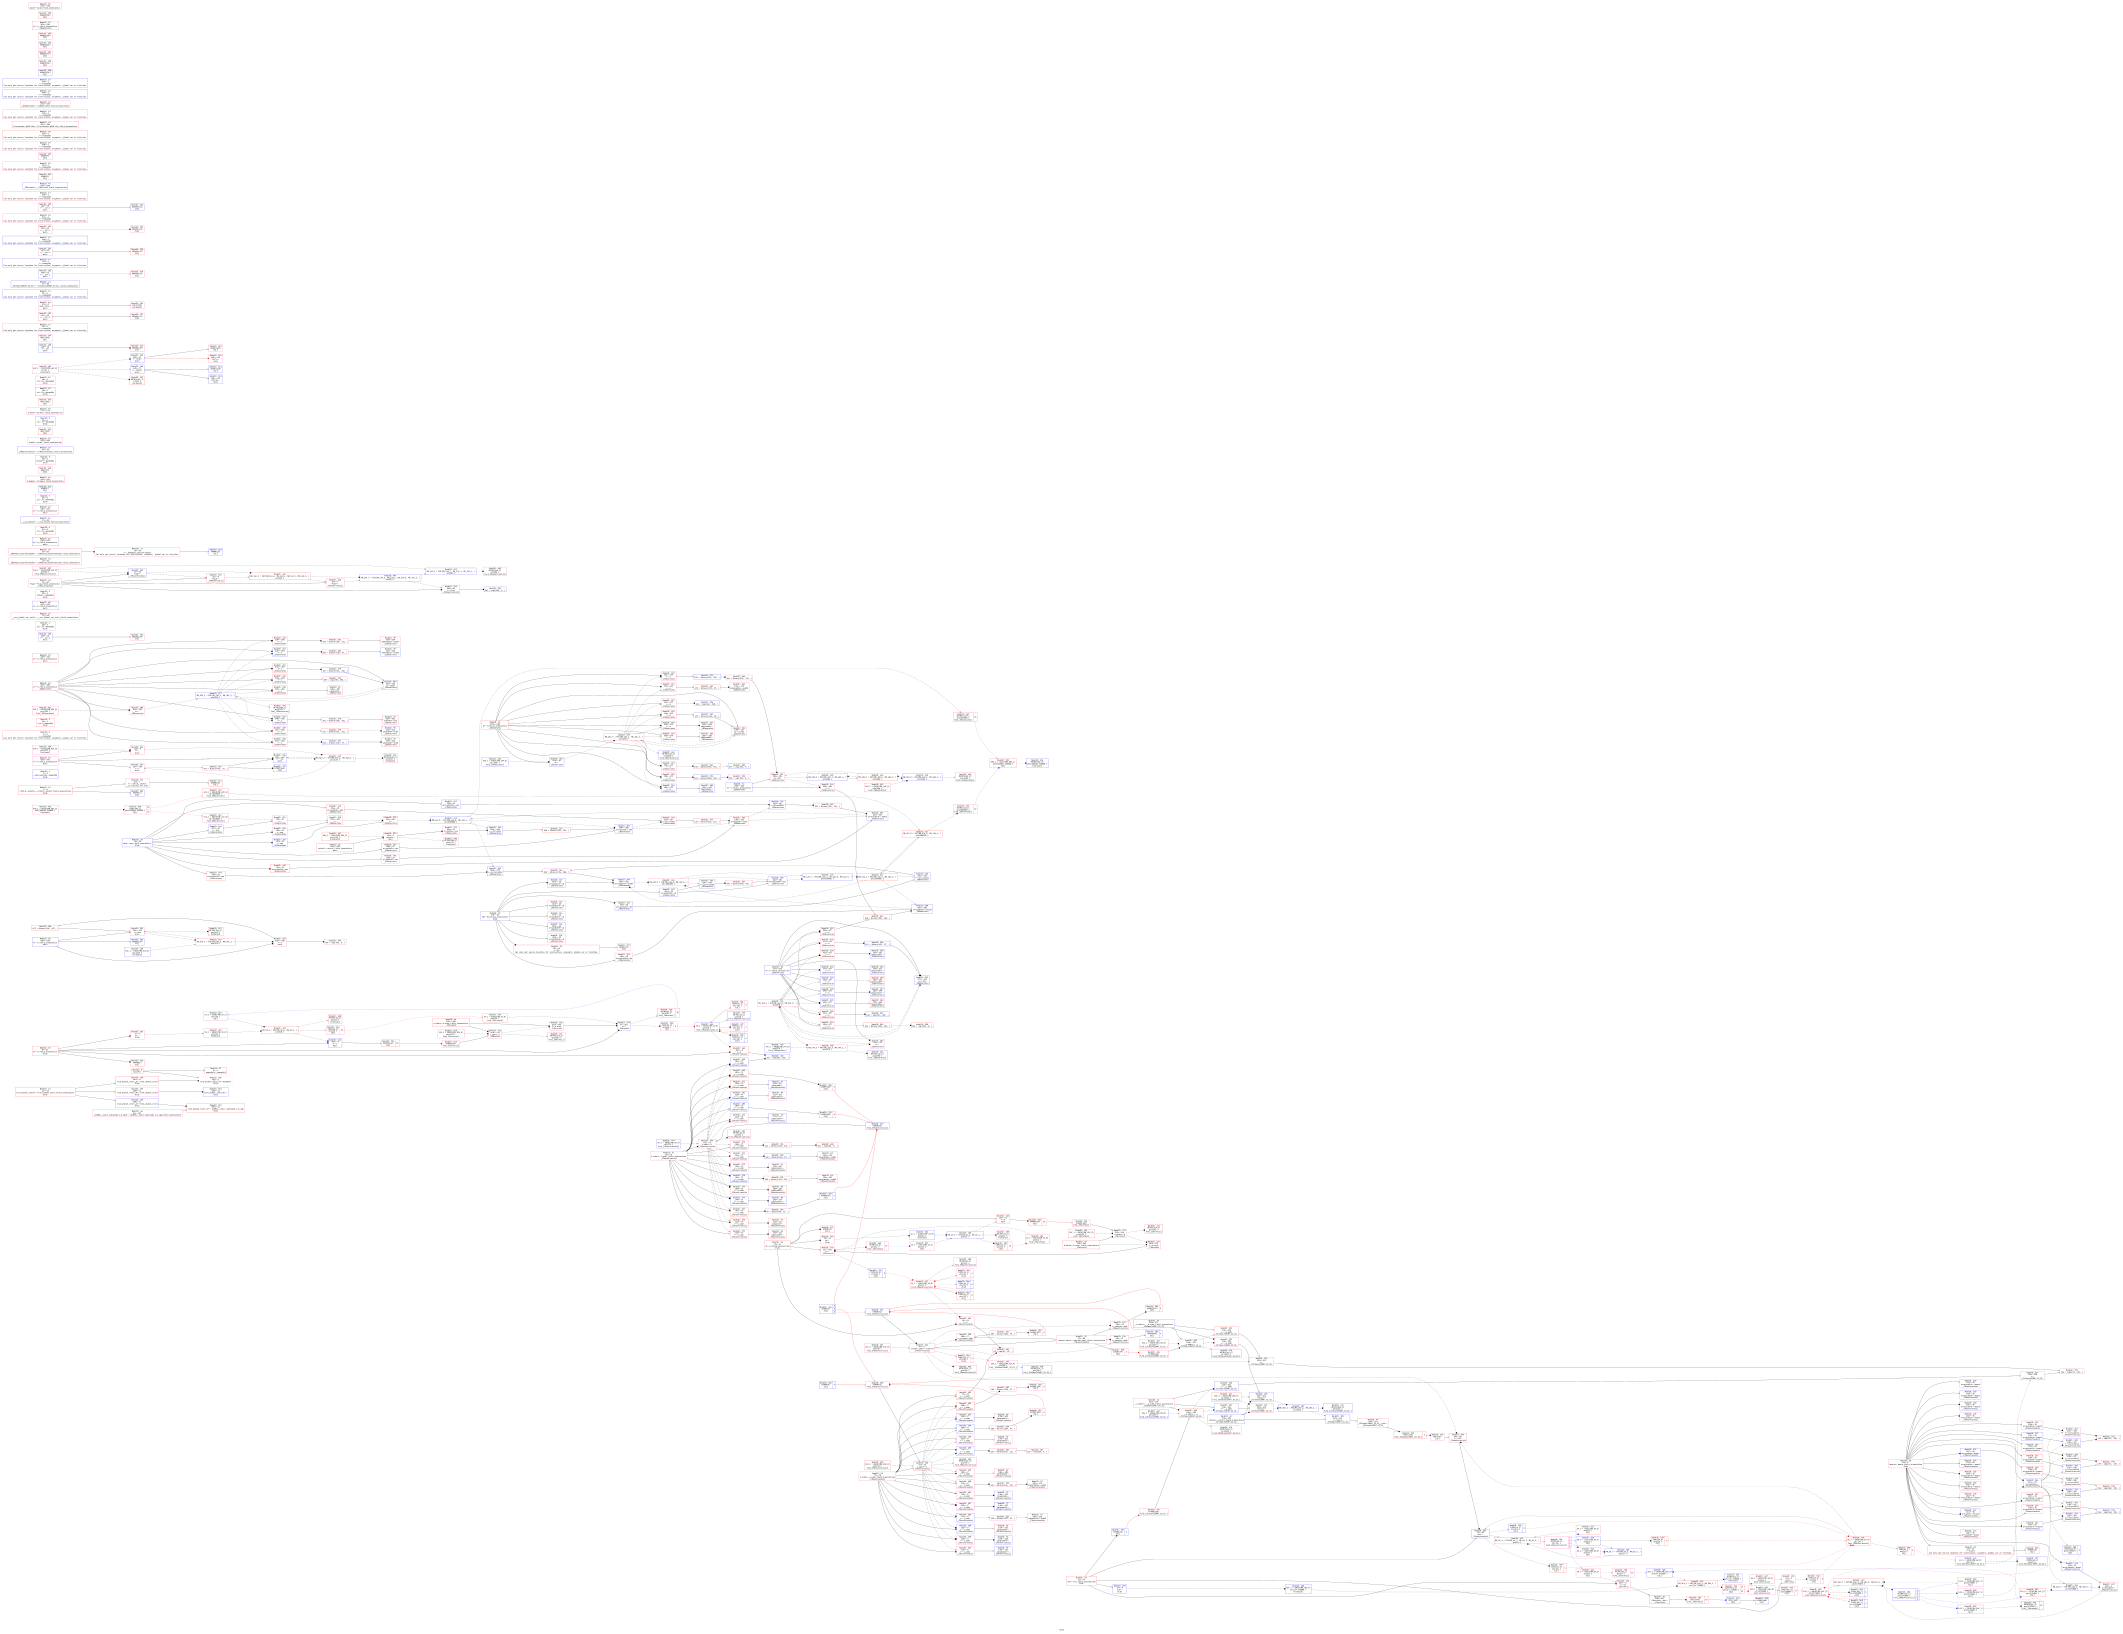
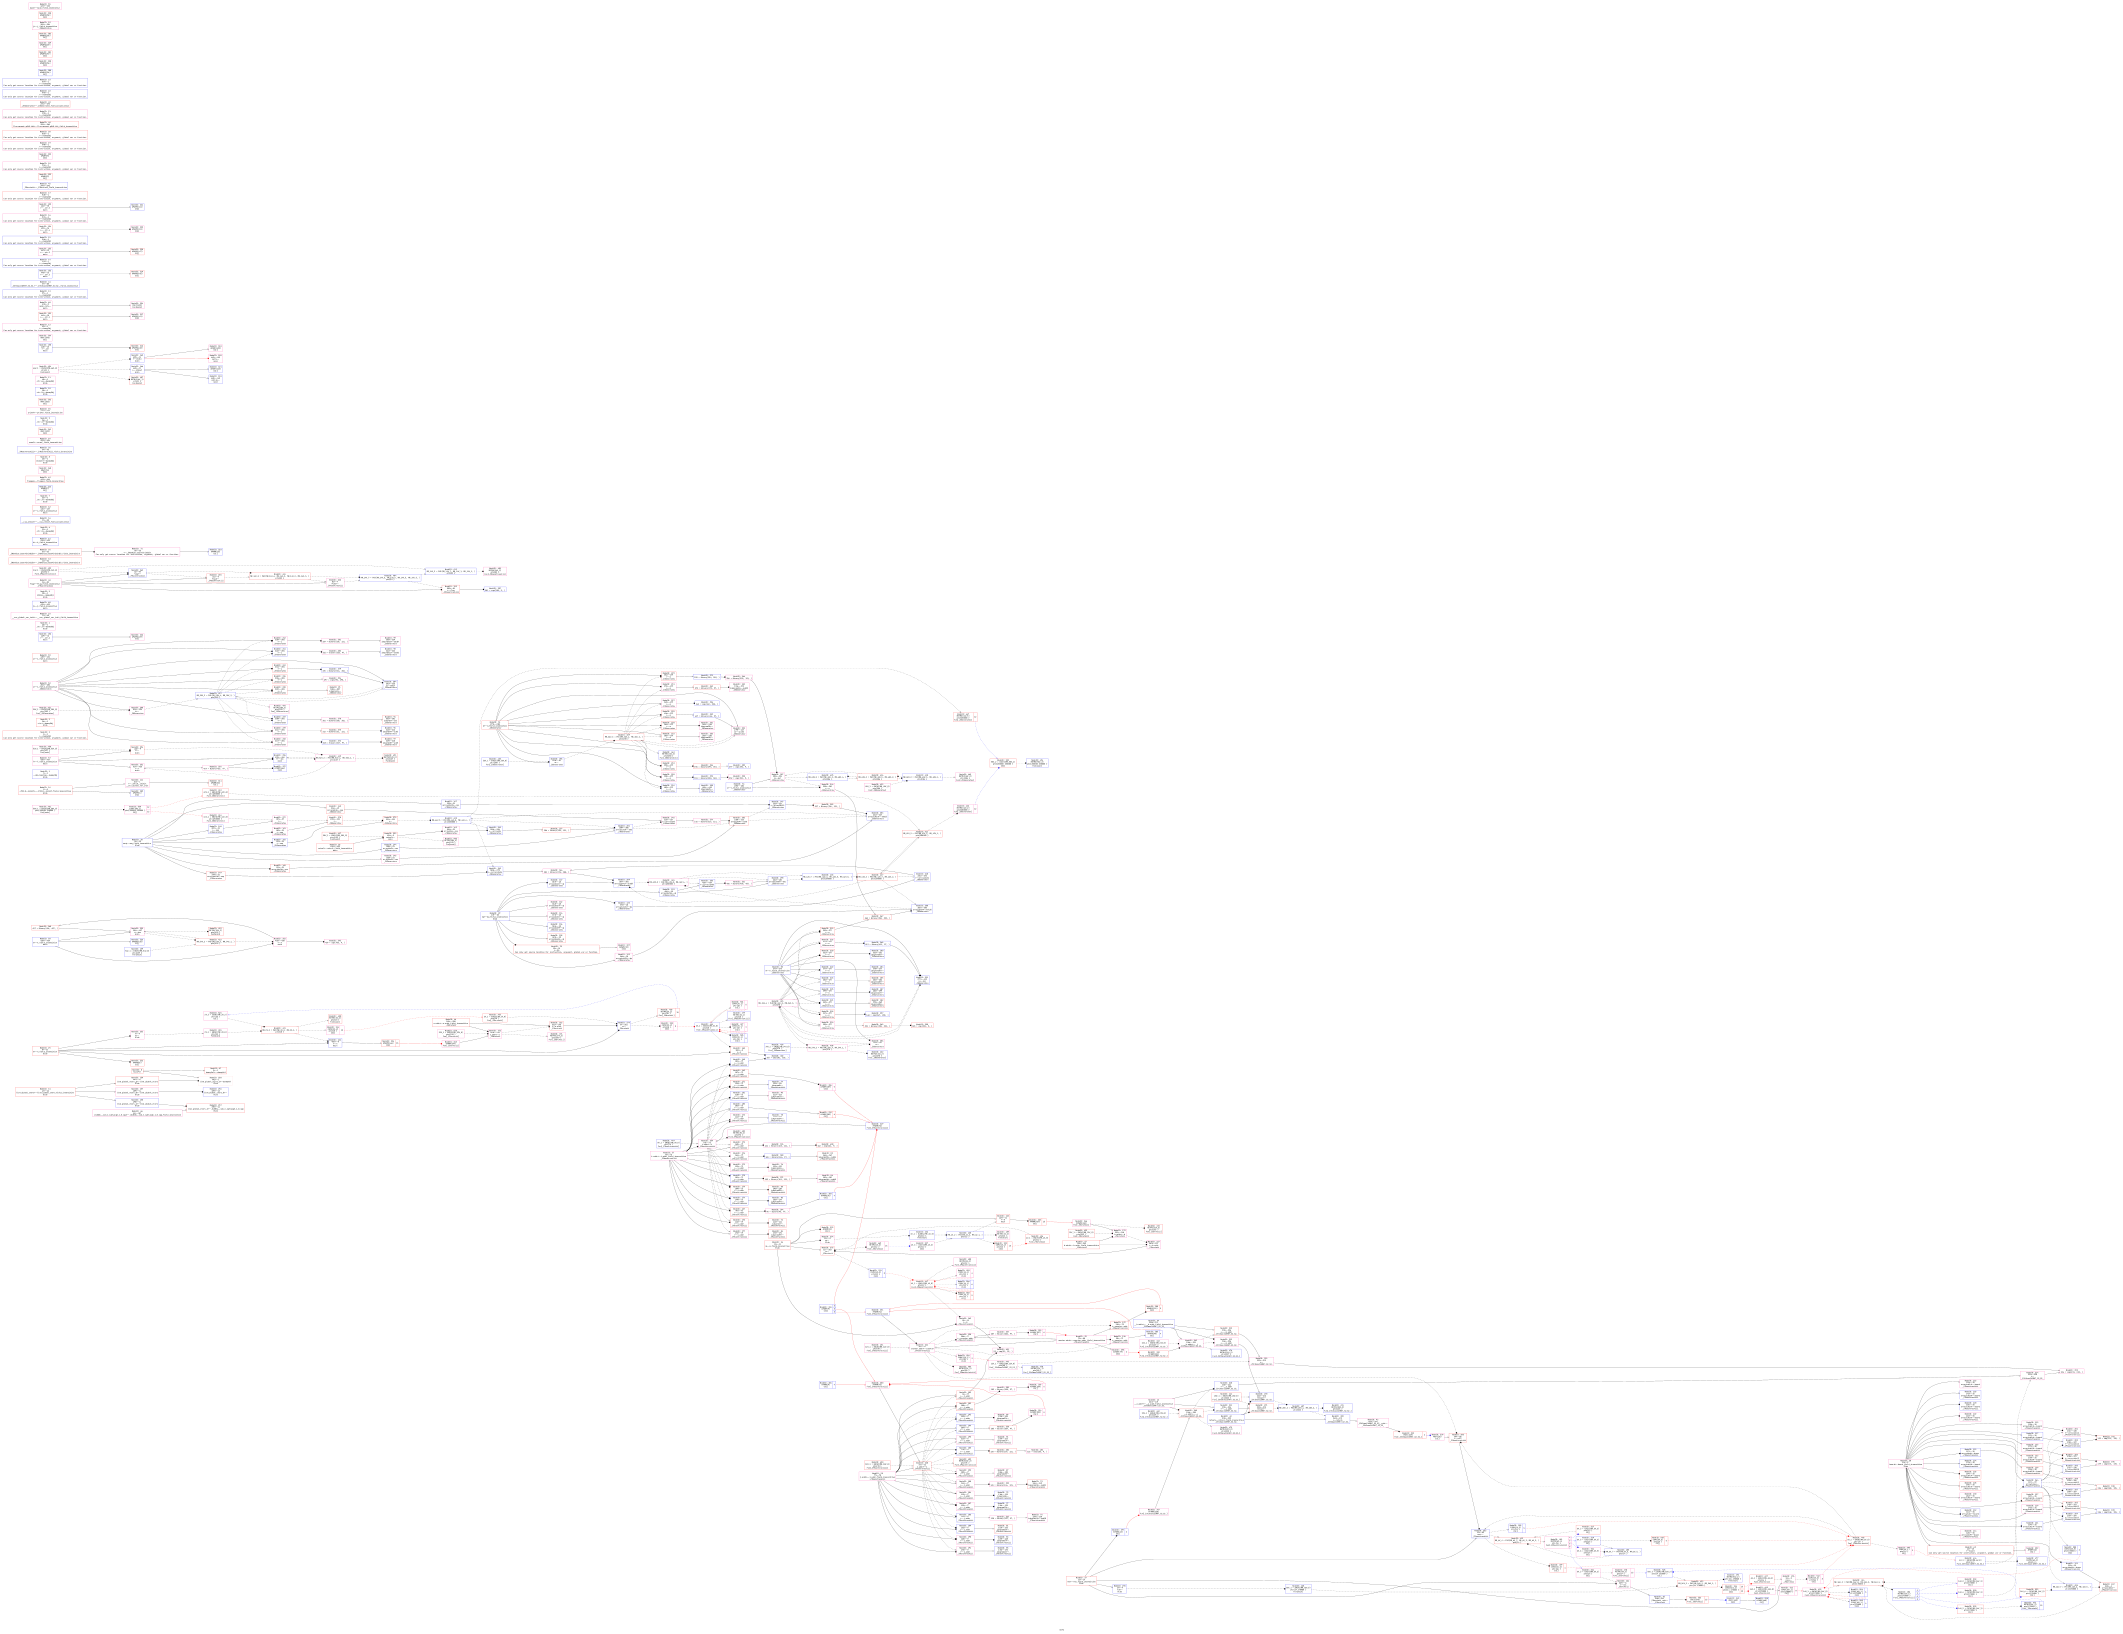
(1135, 1231) -> (1117, 1226)
(969, 1314) -> (1055, 1333)
